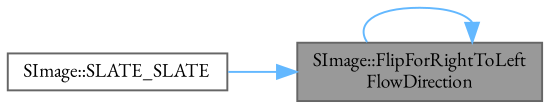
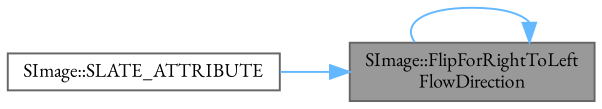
(118, 72) -> (144, 72)
